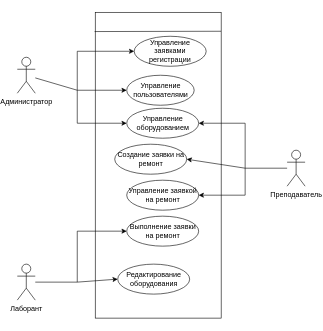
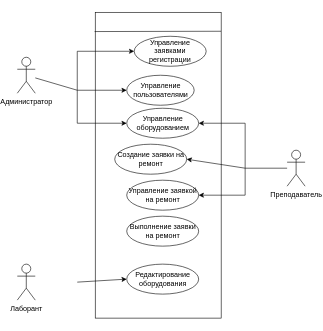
(77, 231) -> none
(154, 279) -> (163, 279)
